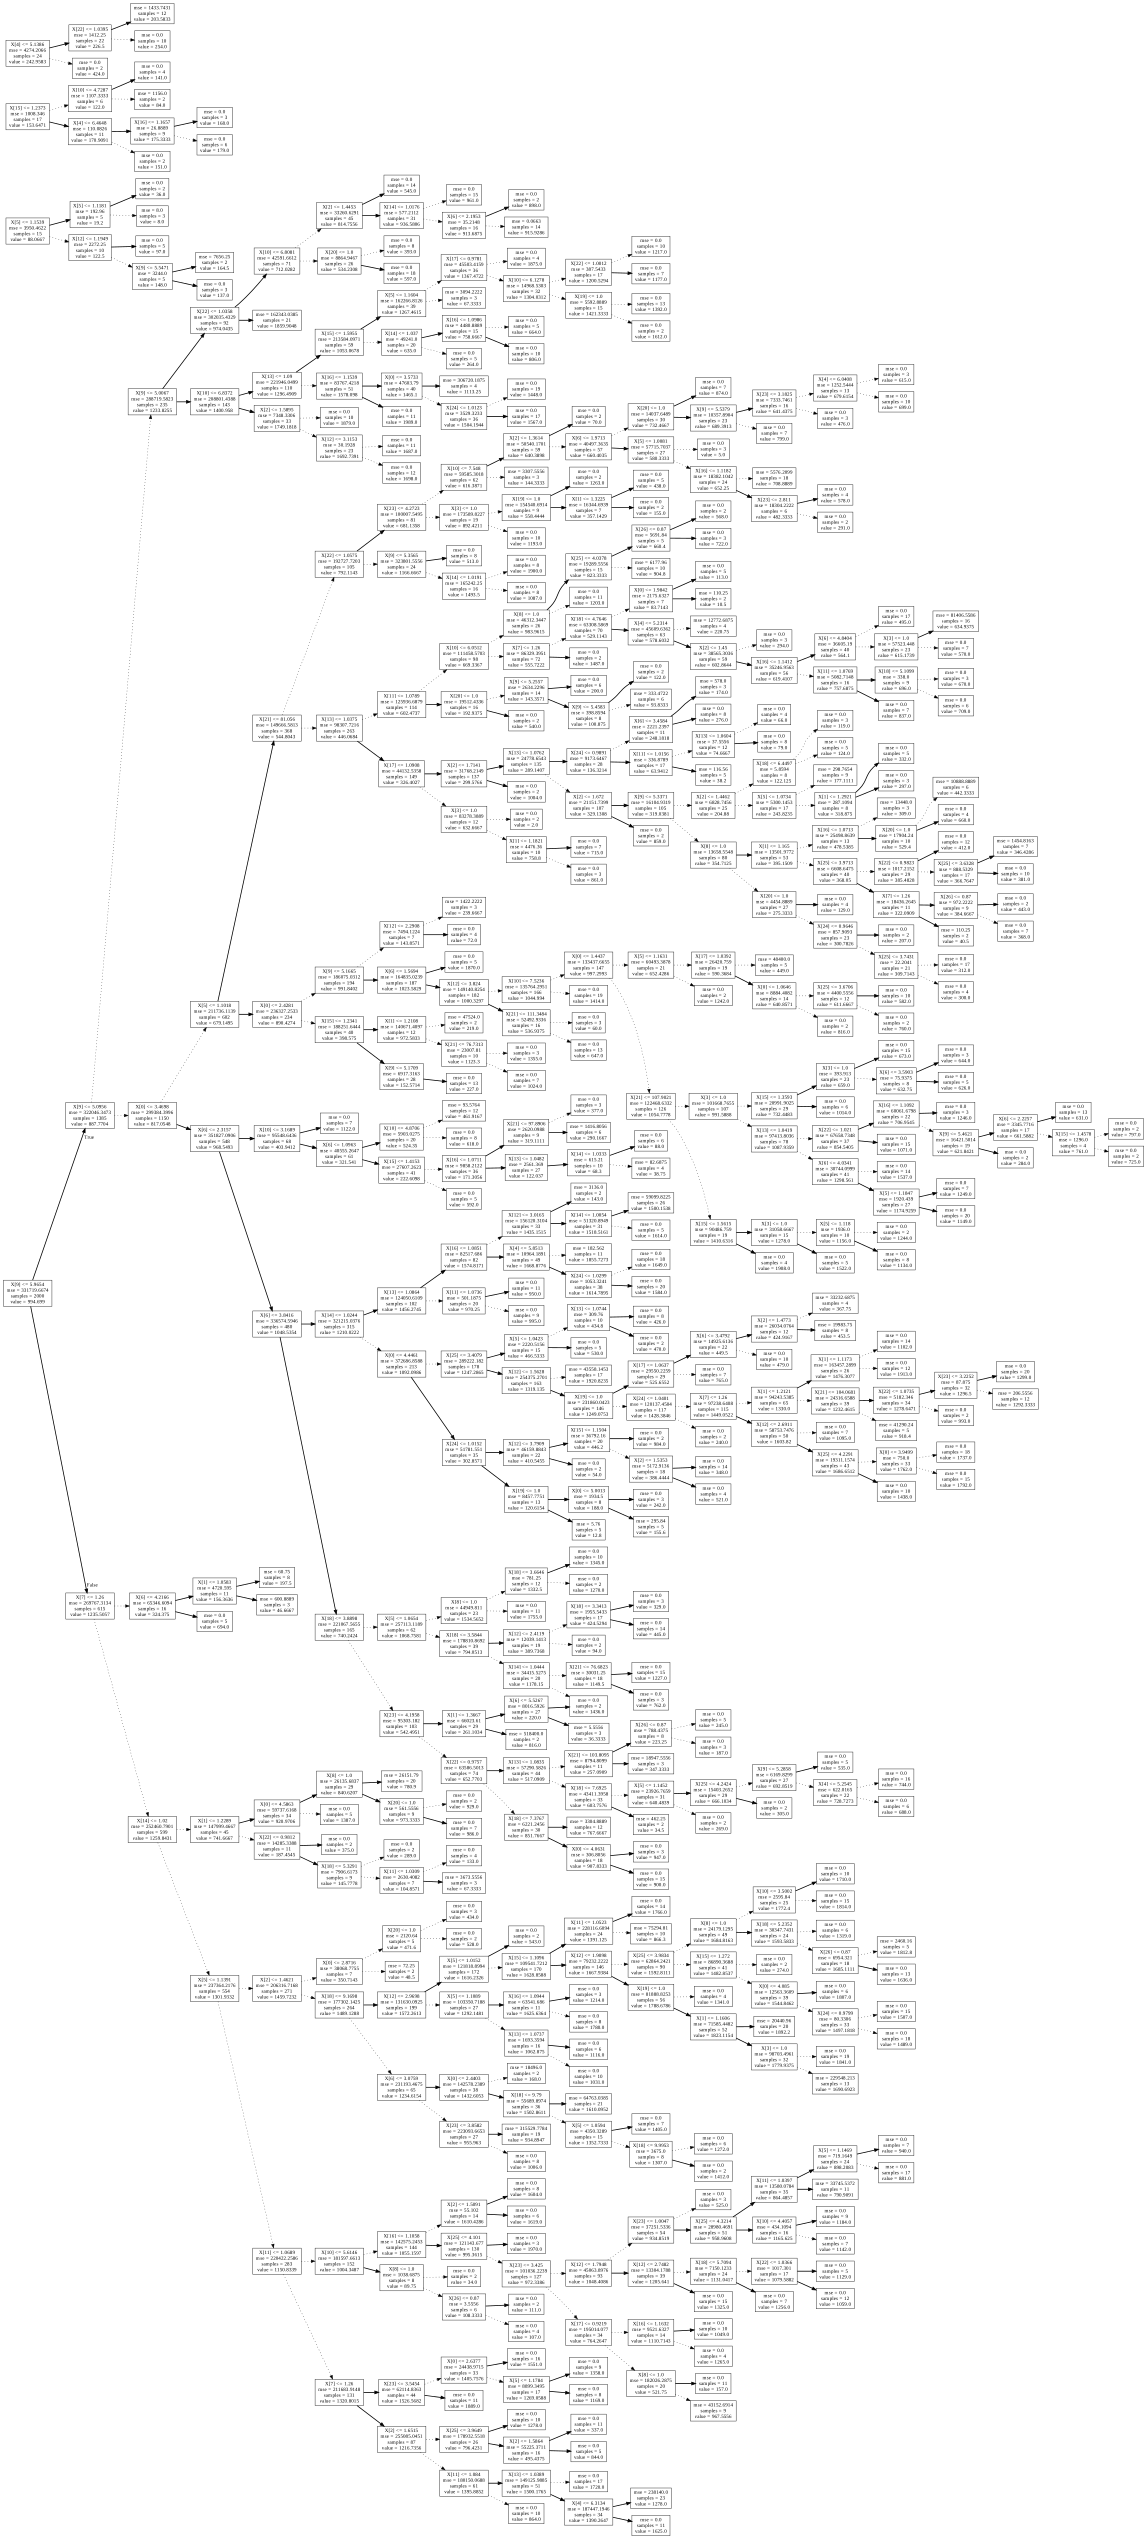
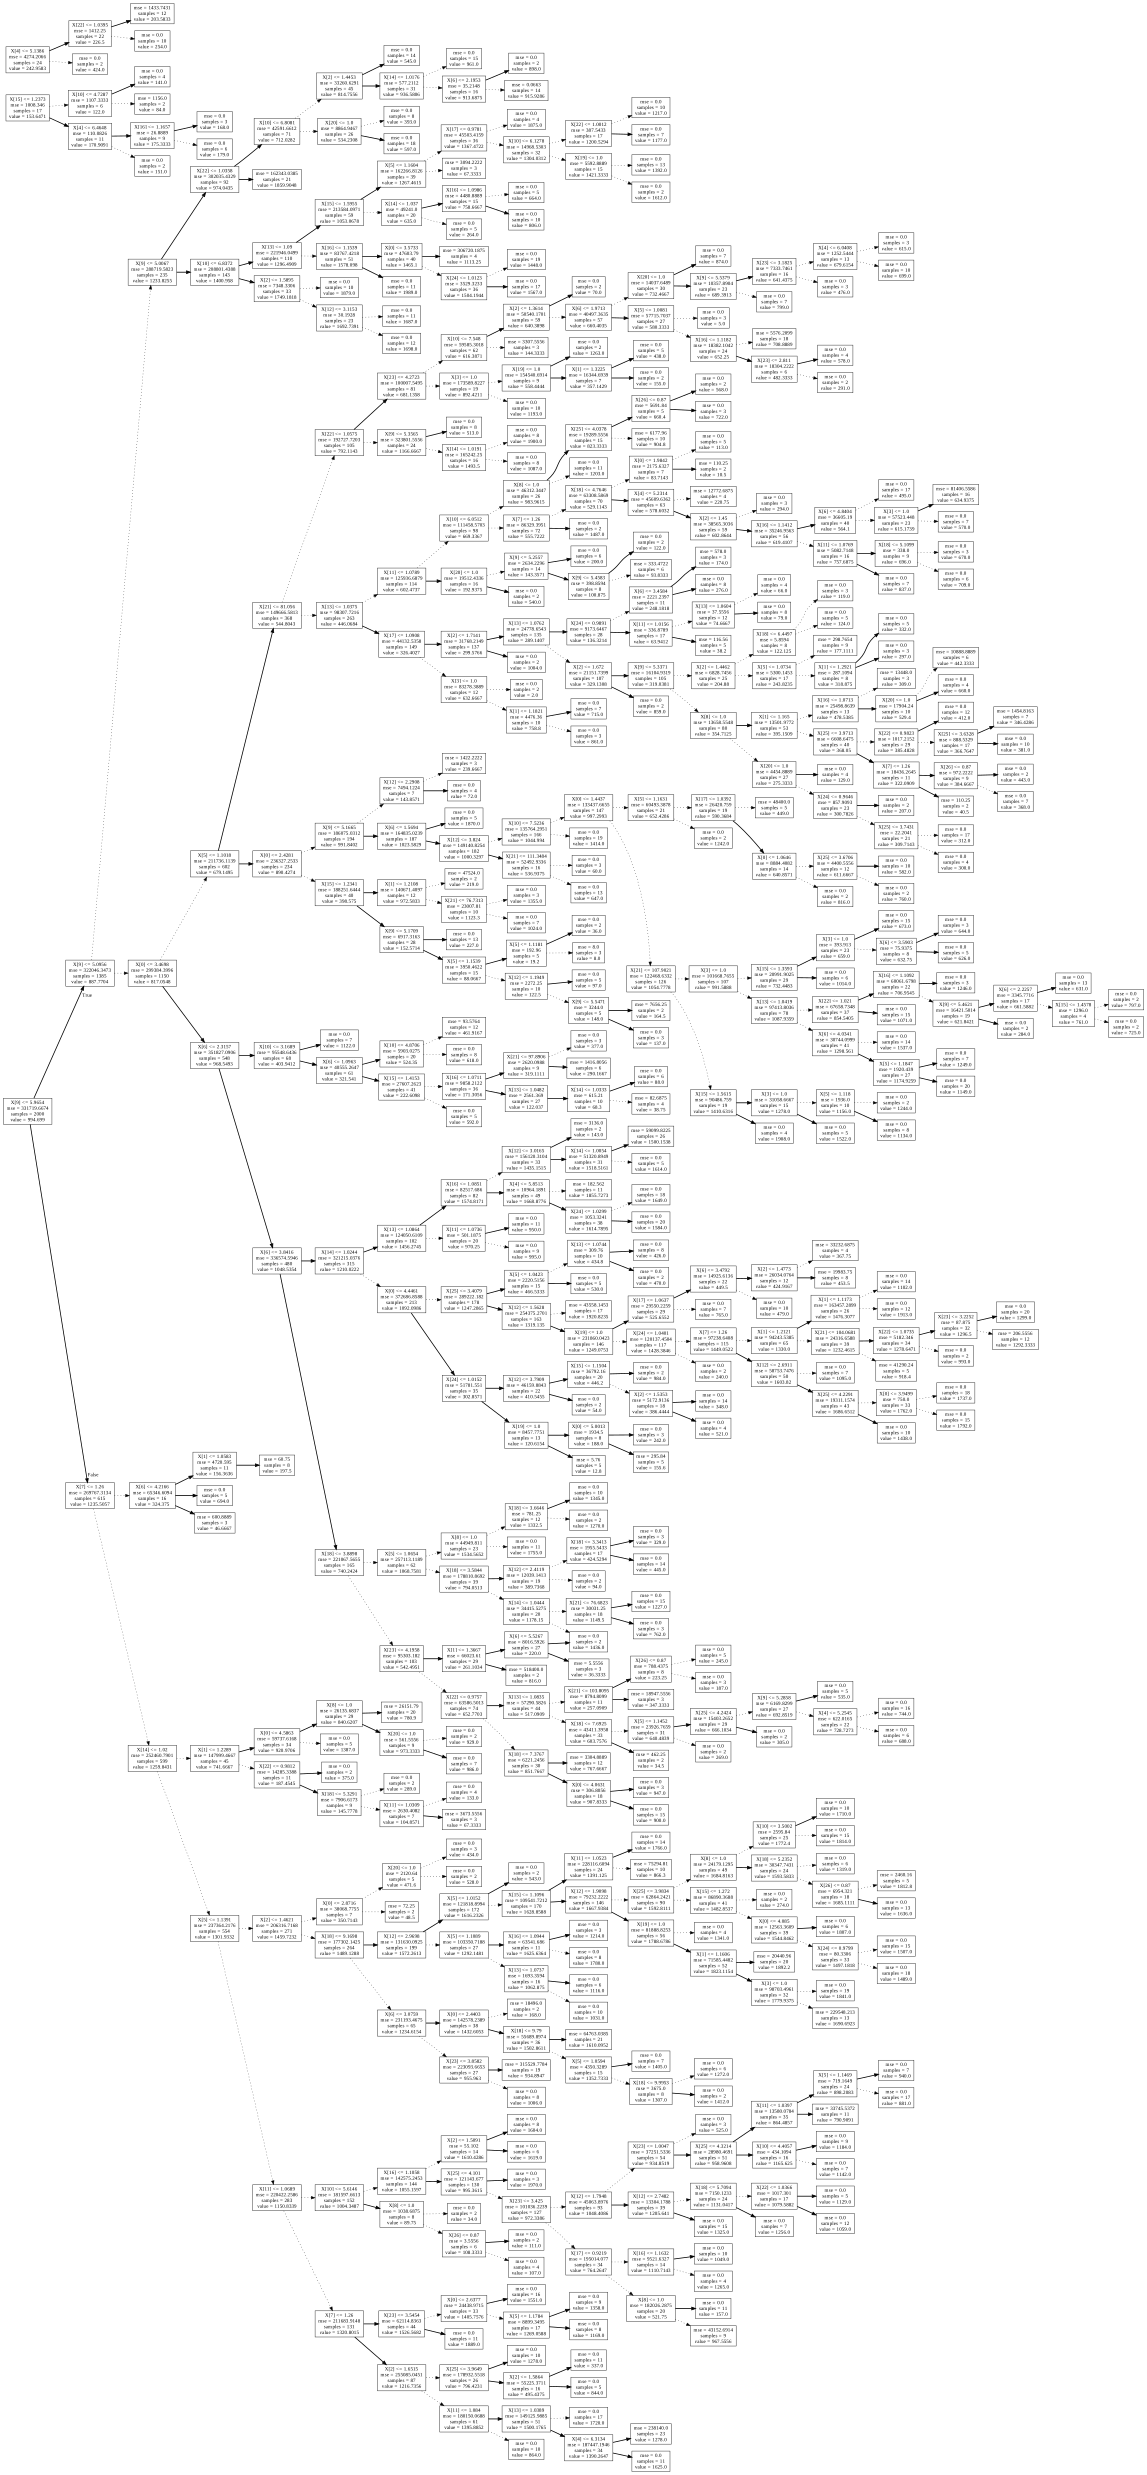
(682, 585) -> (682, 455)
none -> (431, 954)
(245, 1598) -> (183, 1509)
